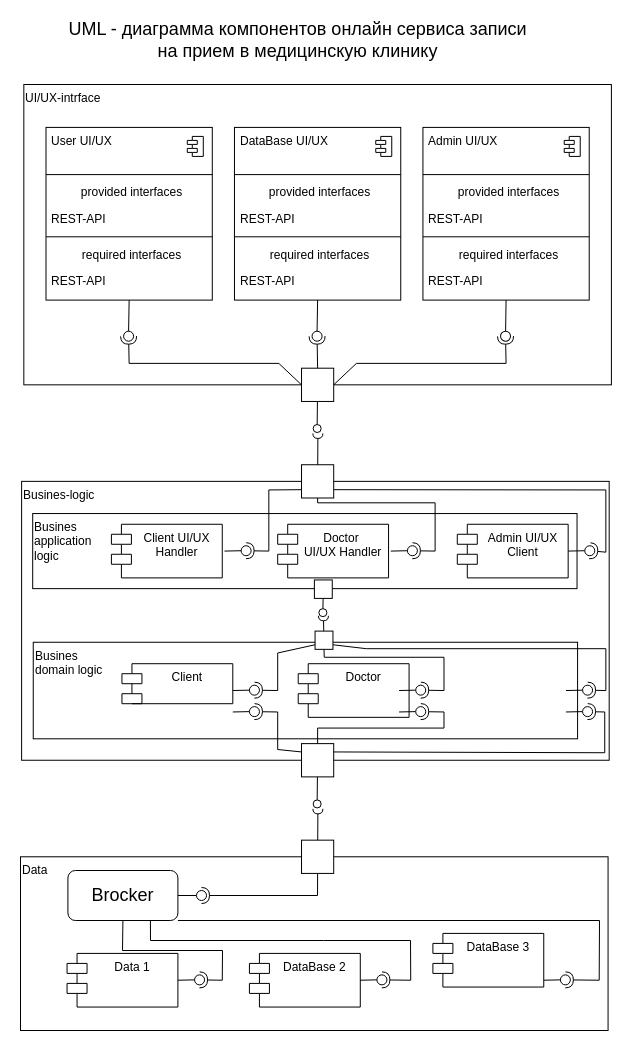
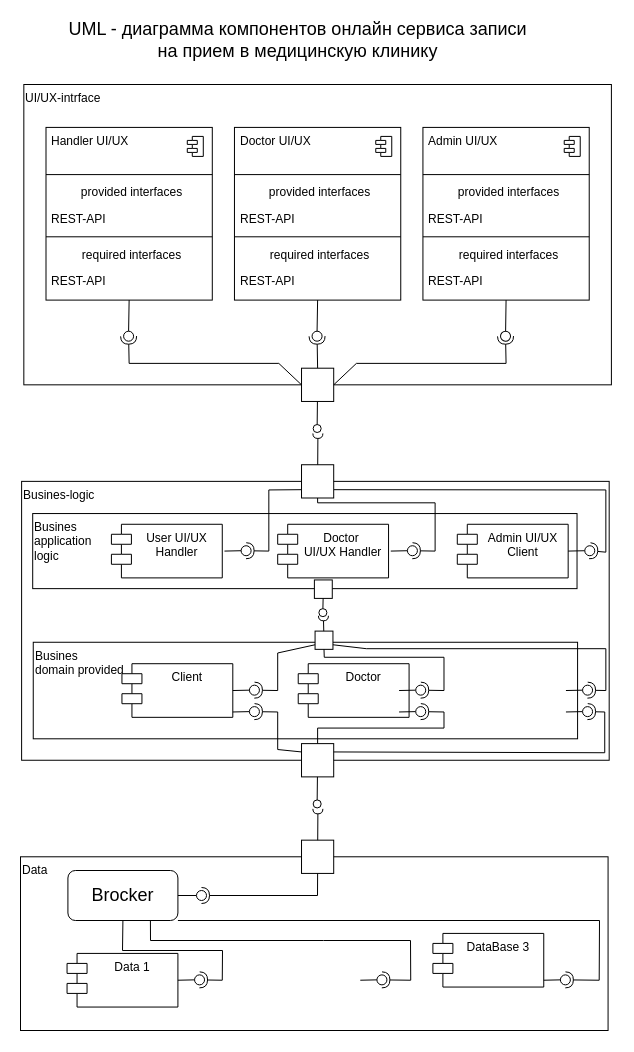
(84, 142) -> (92, 142)
(286, 142) -> (279, 142)
(177, 546) -> (177, 546)
(70, 664) -> (81, 664)
(177, 684) -> (177, 691)
(305, 980) -> none
